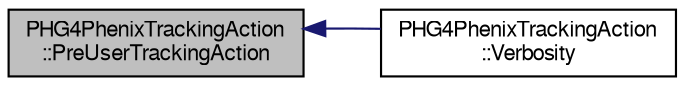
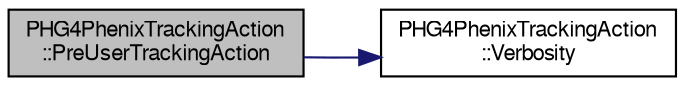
(353, 29) -> (331, 58)
